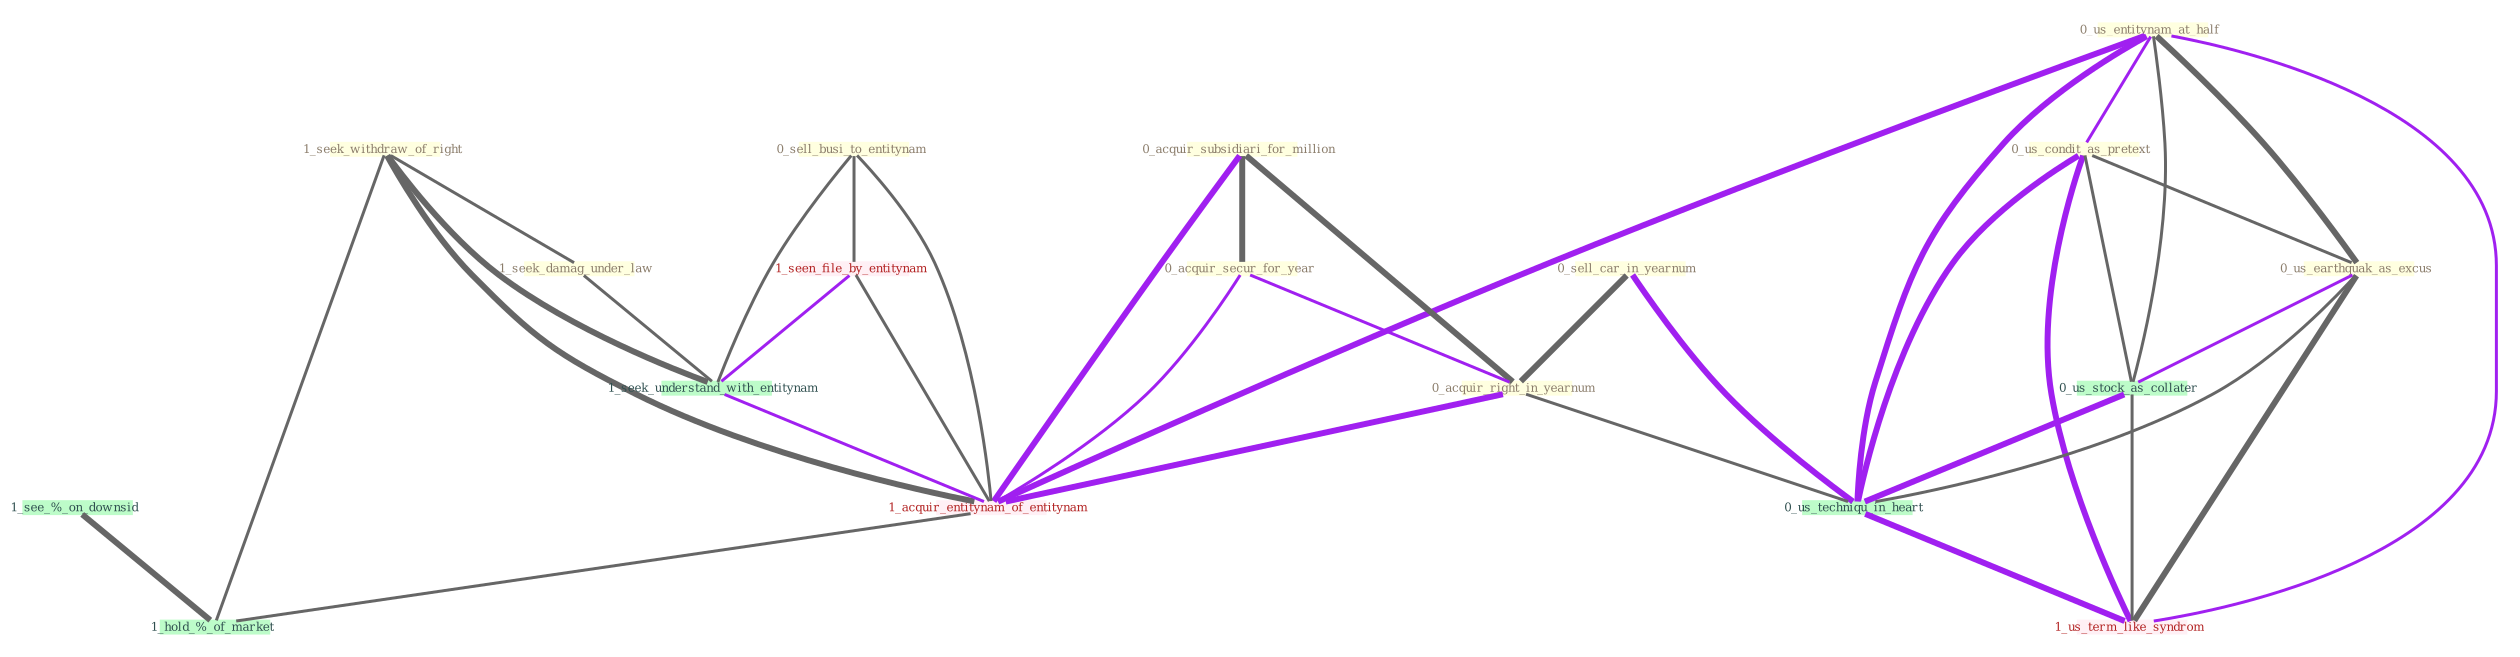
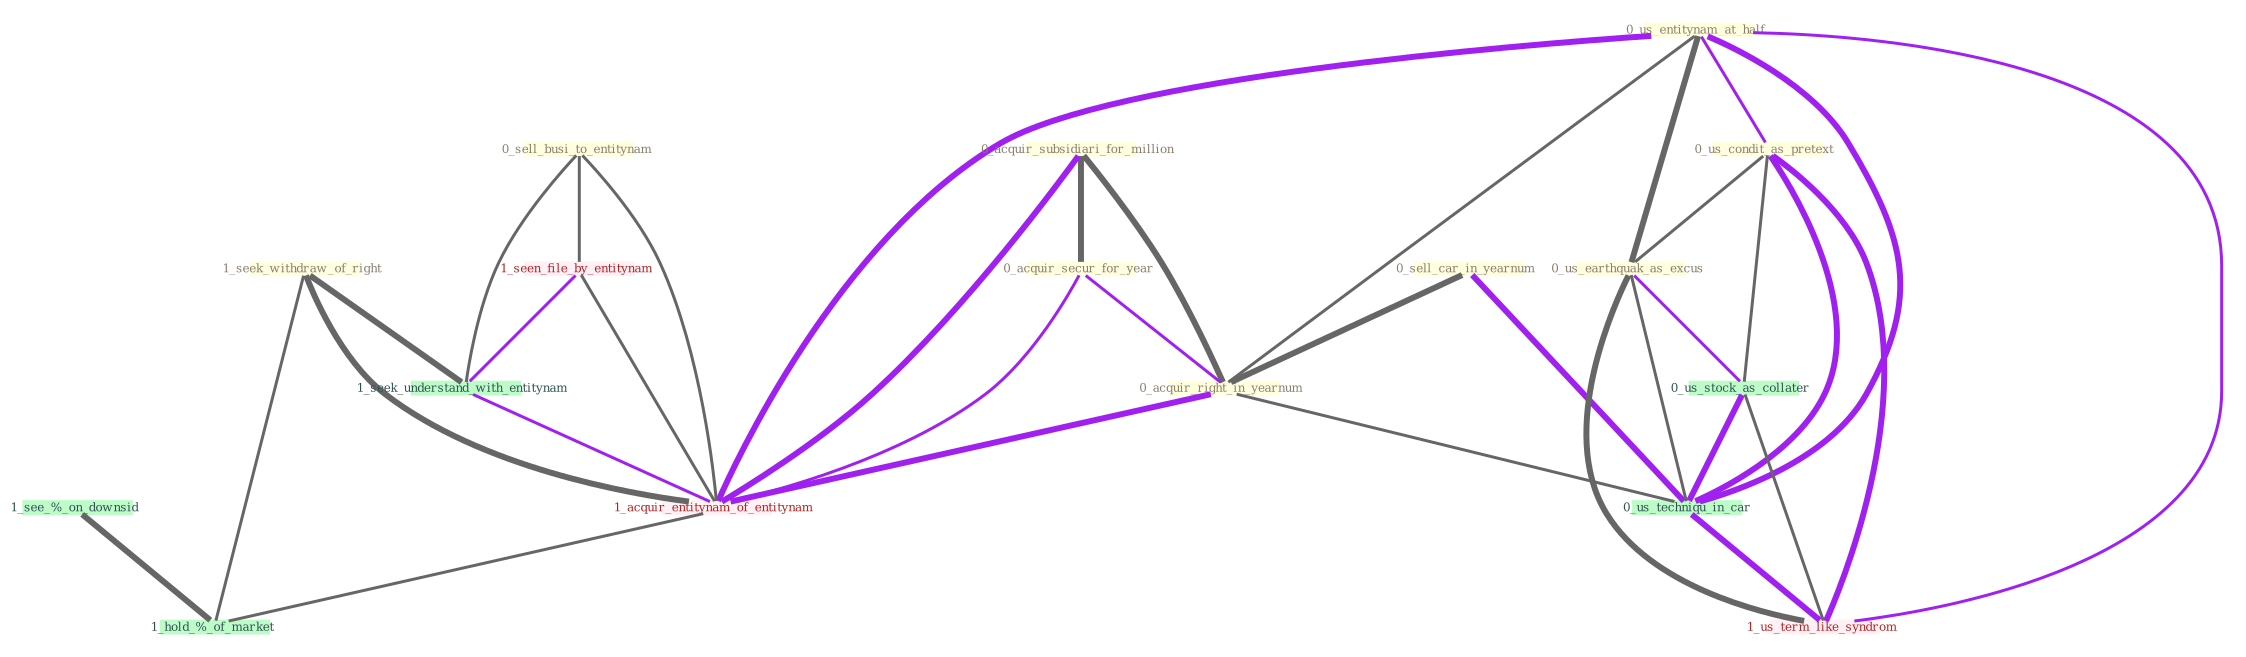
(2164, 210) -> (1461, 209)
(579, 269) -> none
(1857, 508) -> (1687, 508)
